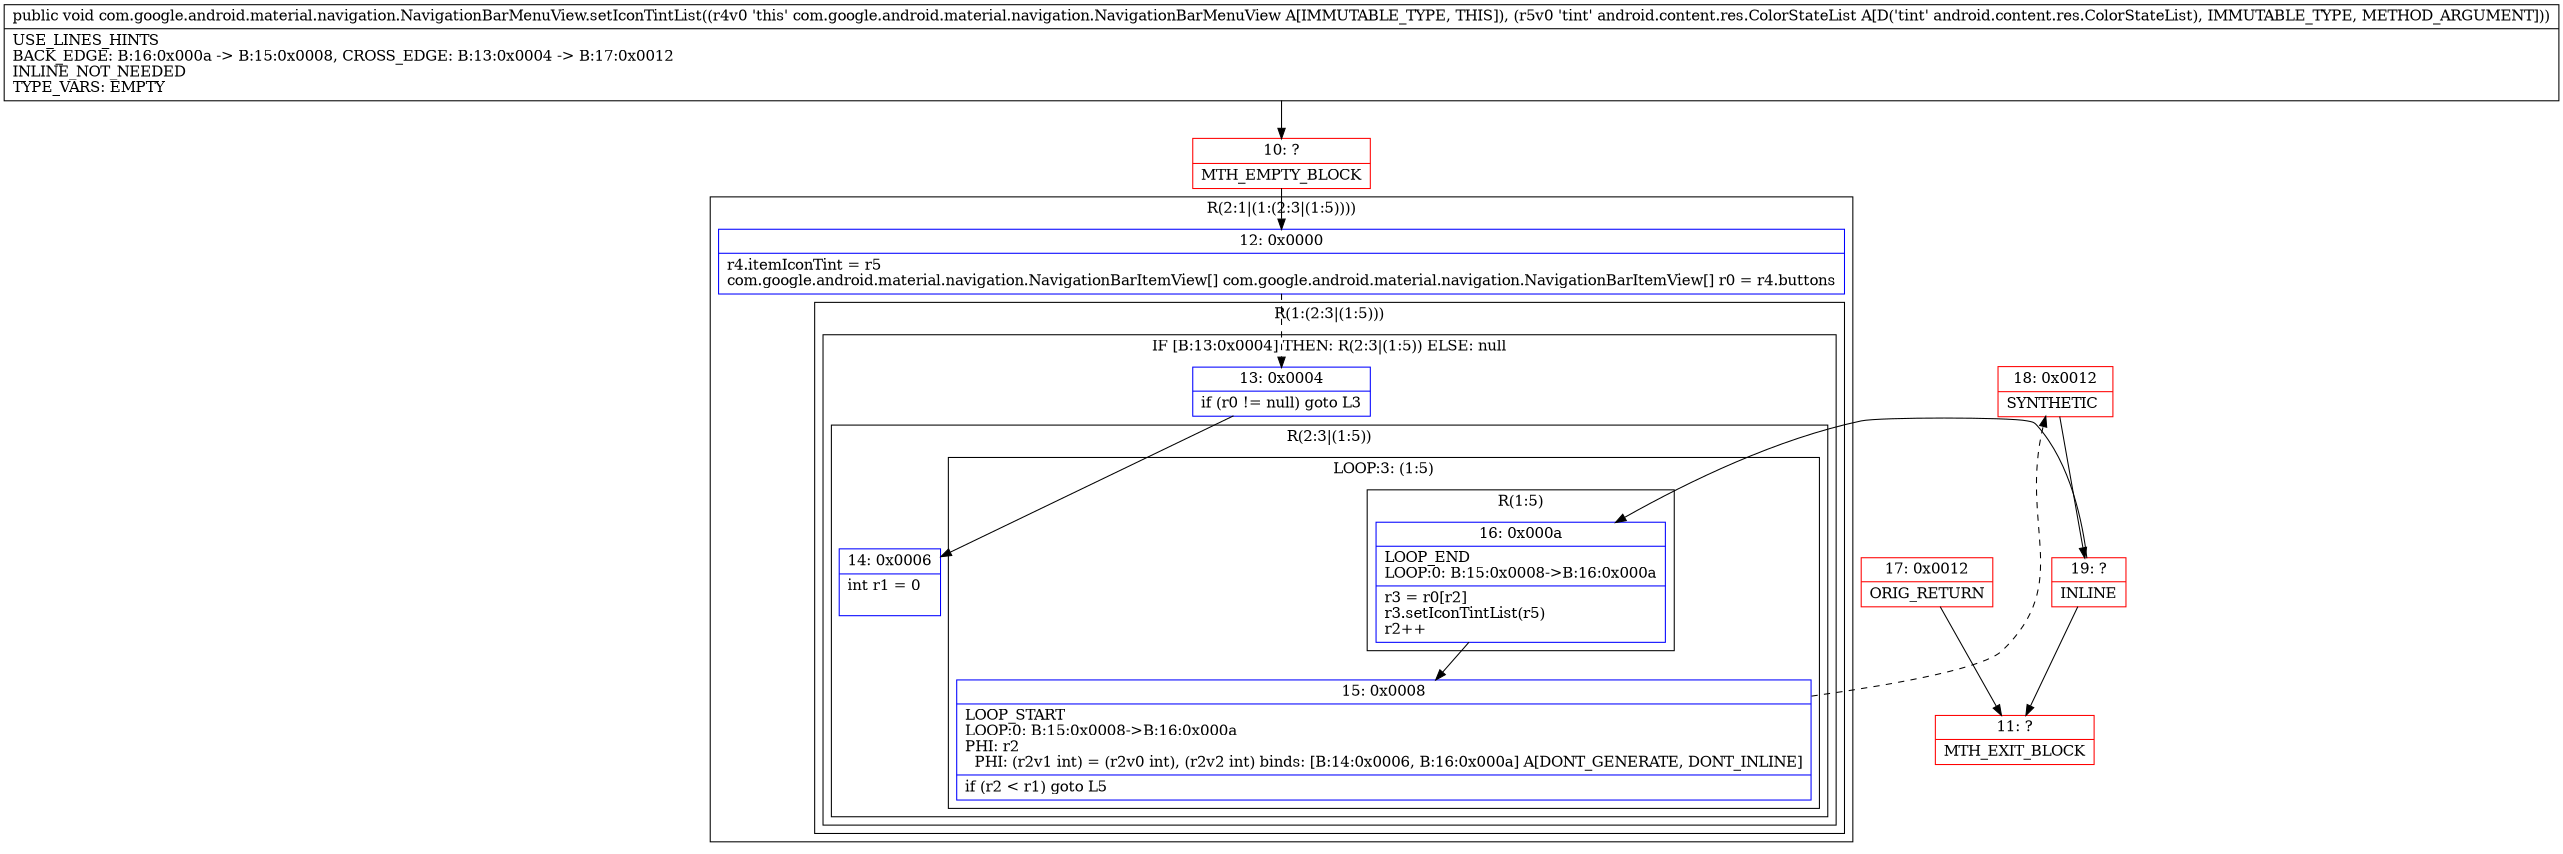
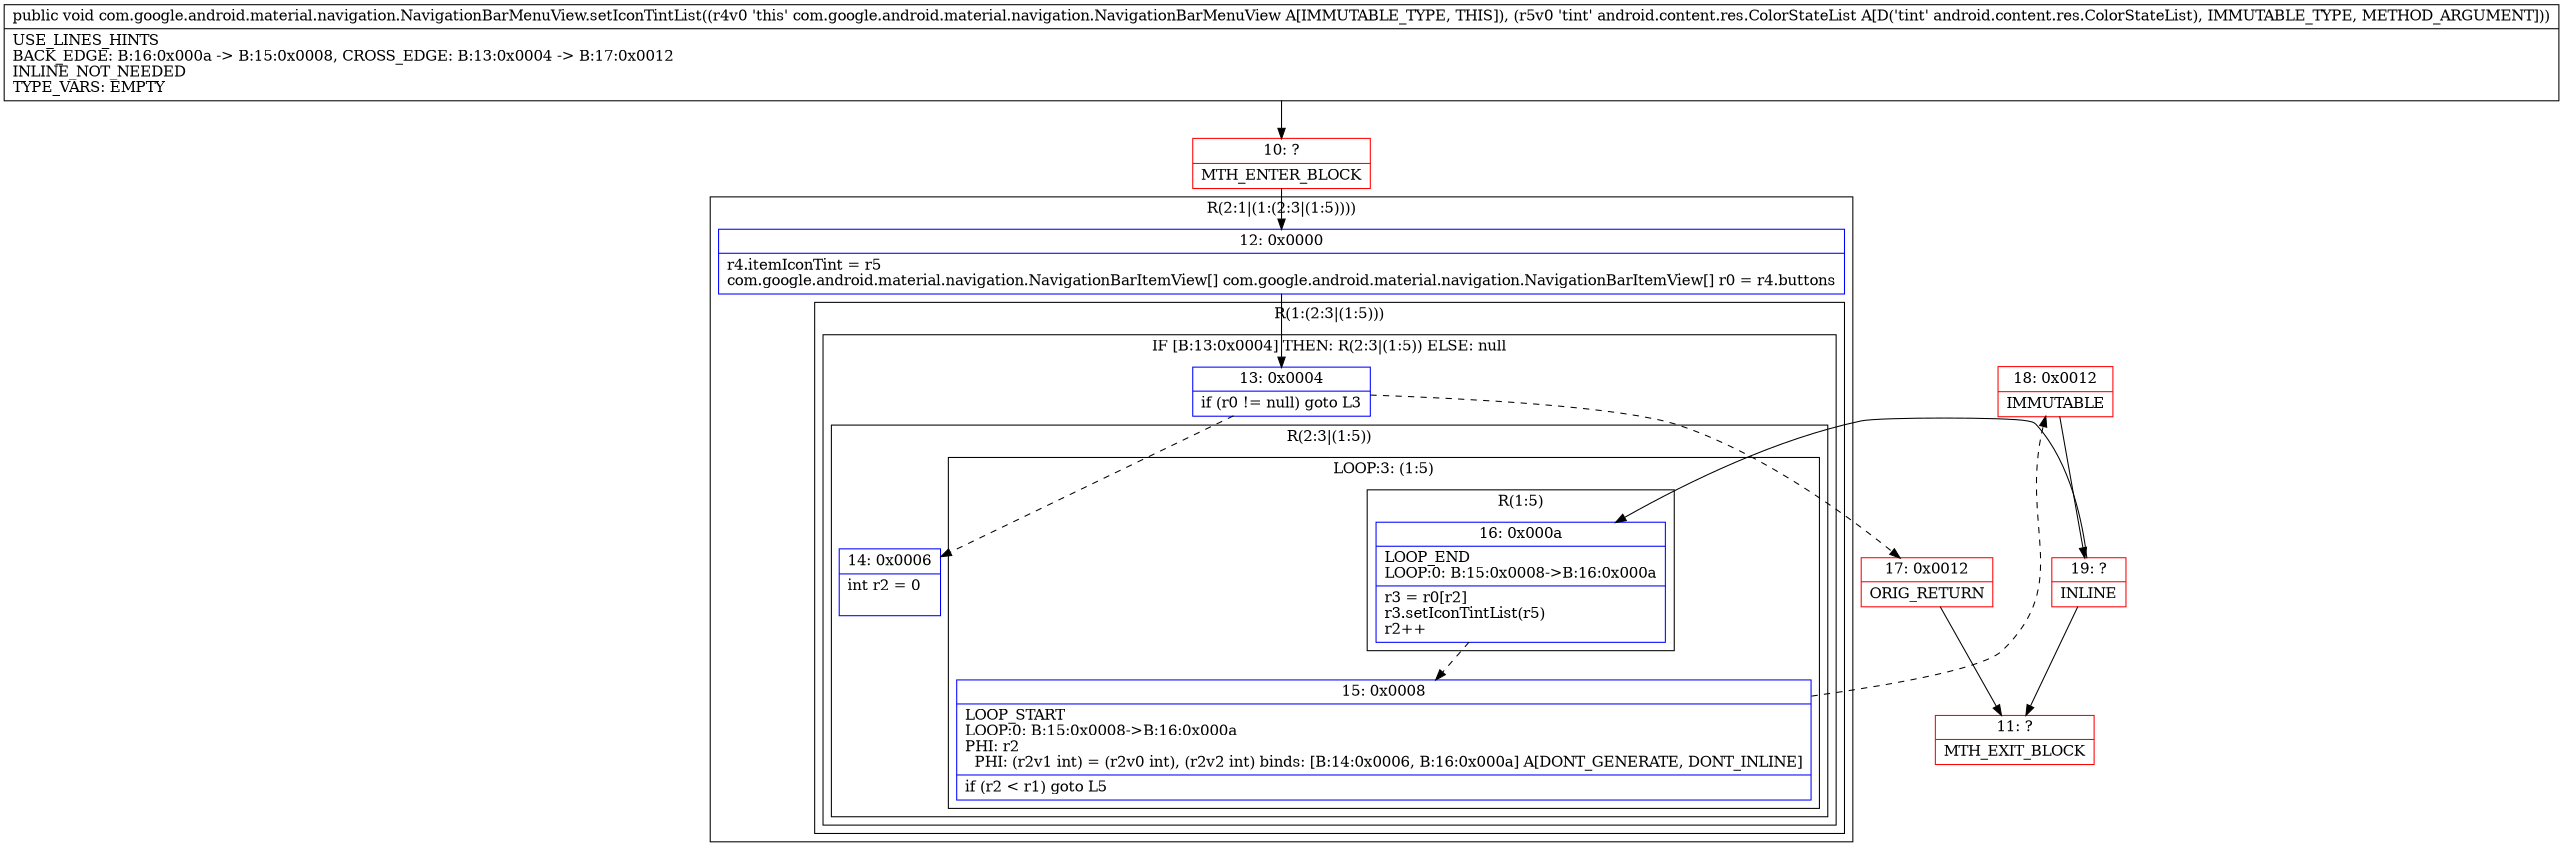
(1282, 175) -> (1282, 175)
(1282, 325) -> (1282, 325)
(2052, 404) -> (2055, 404)
none -> (1649, 418)
(1092, 484) -> (1092, 484)
(884, 586) -> (884, 586)
(1456, 657) -> (1456, 657)
